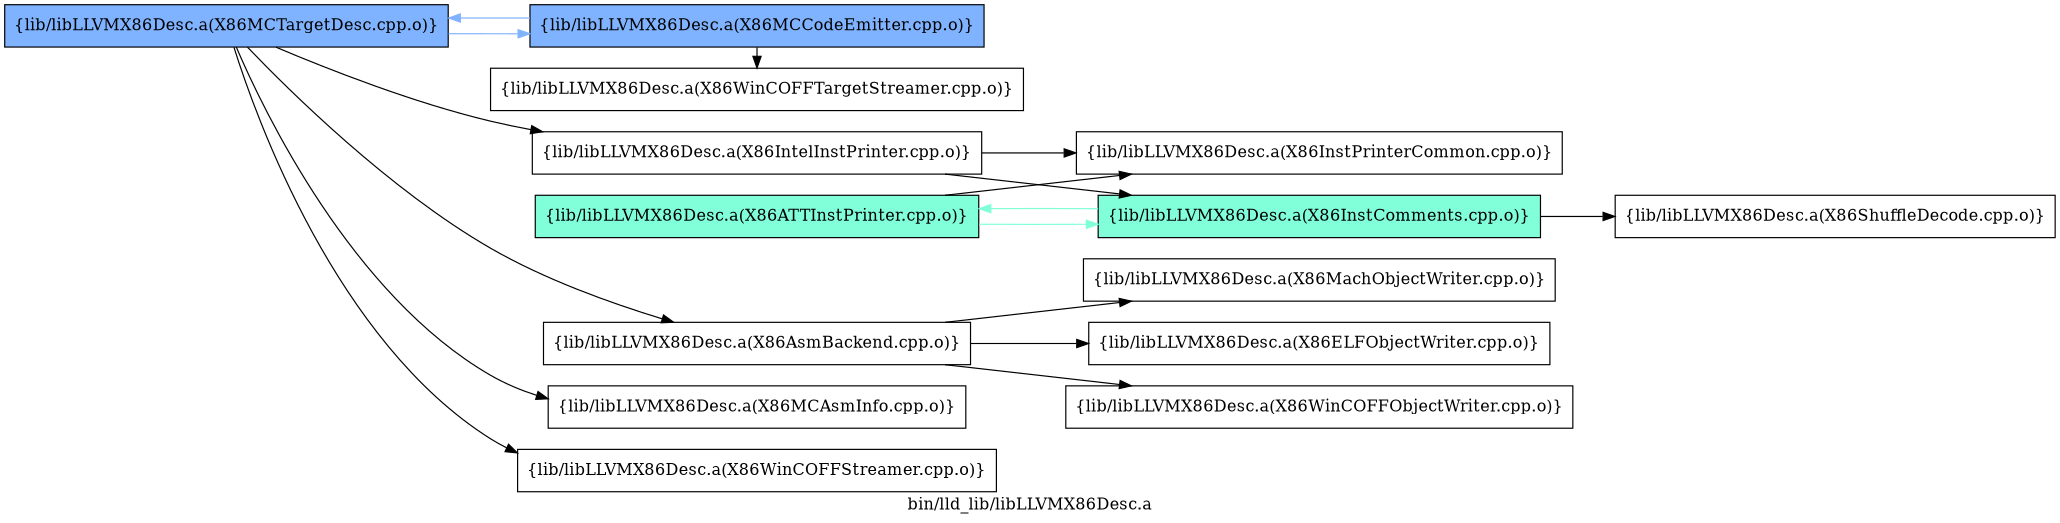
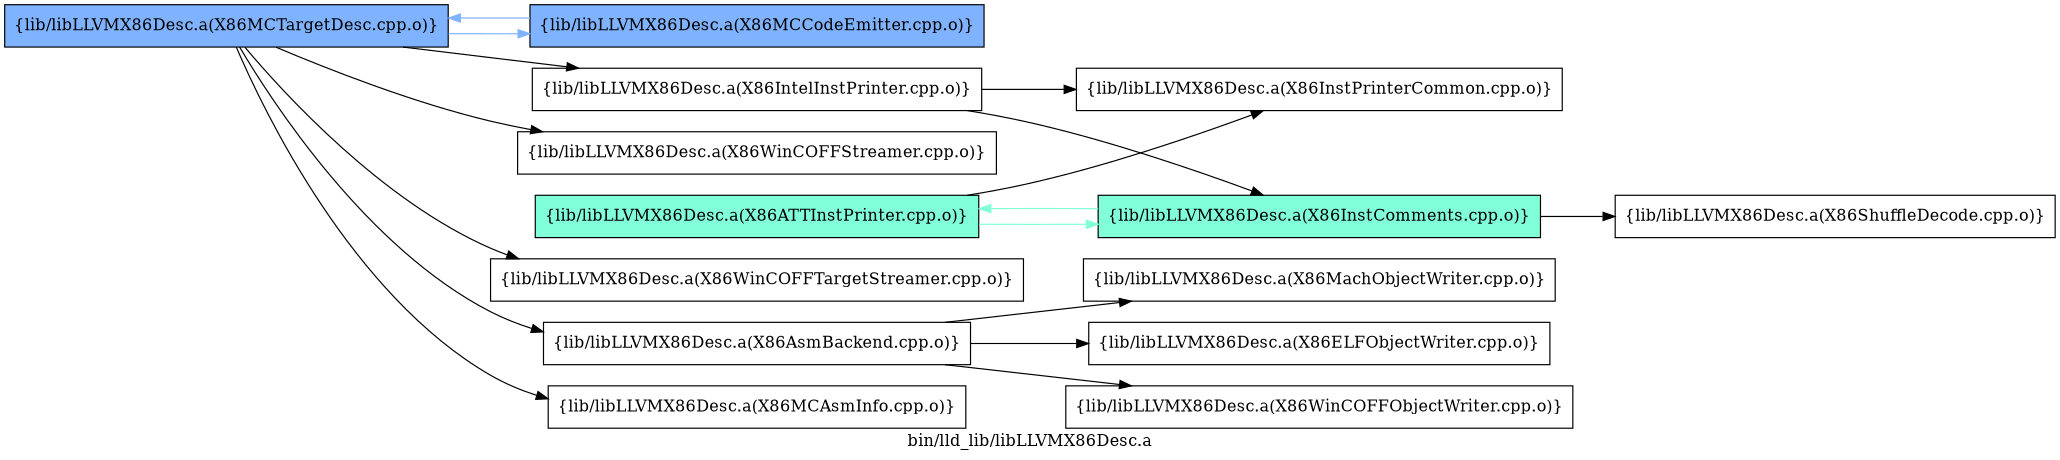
(757, 52) -> (364, 167)
